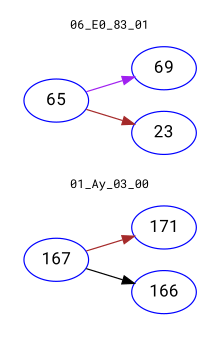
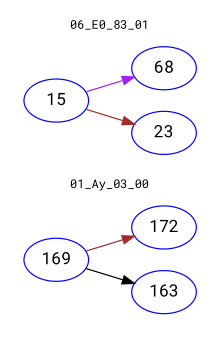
(164, 68) -> (164, 68)
(56, 101) -> (56, 101)
(164, 227) -> (164, 227)
(56, 260) -> (56, 260)
(164, 292) -> (164, 292)
